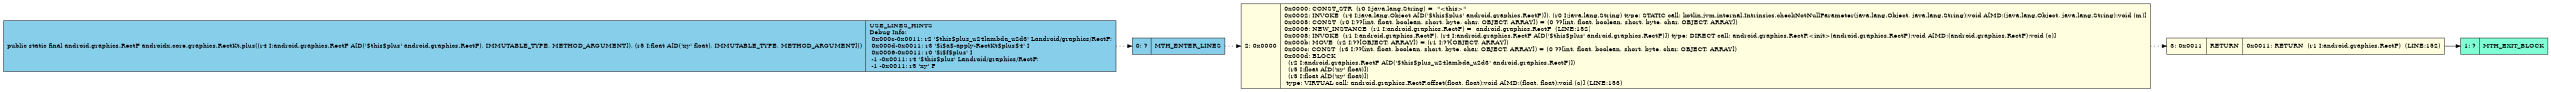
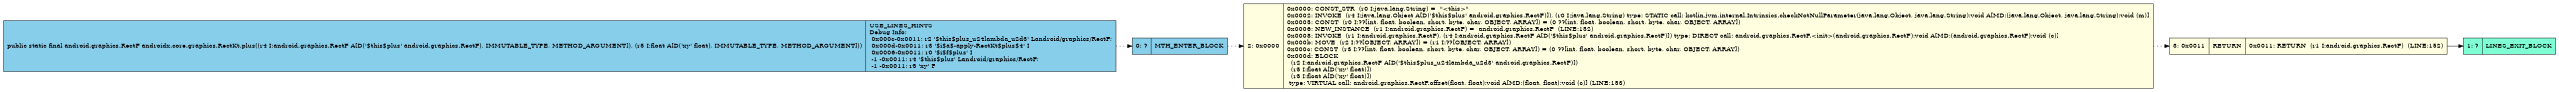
(1188, 46) -> (1189, 46)
(2514, 46) -> (2519, 46)
